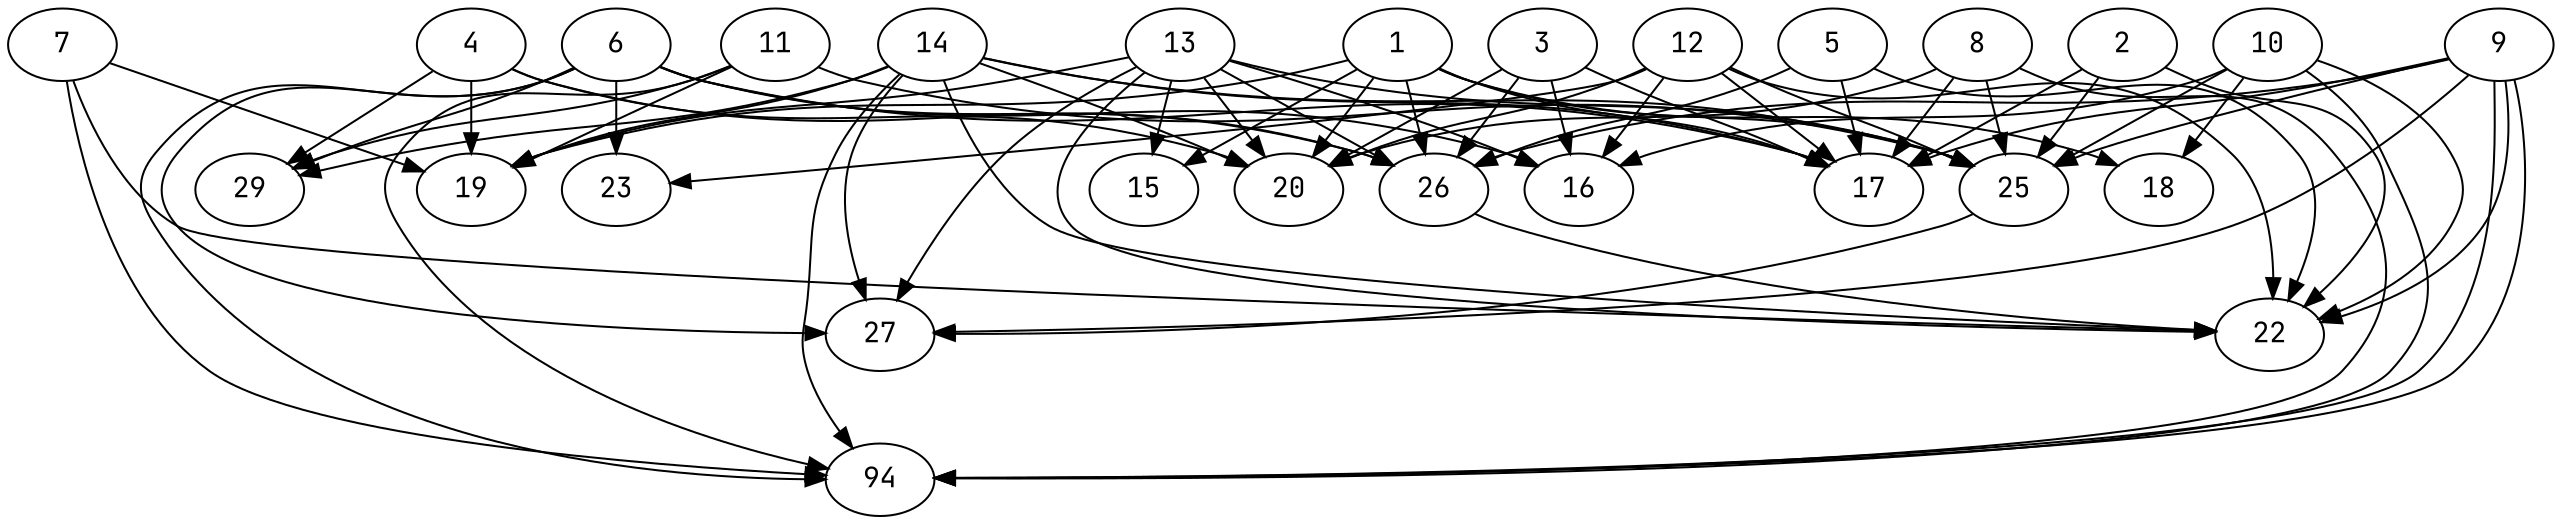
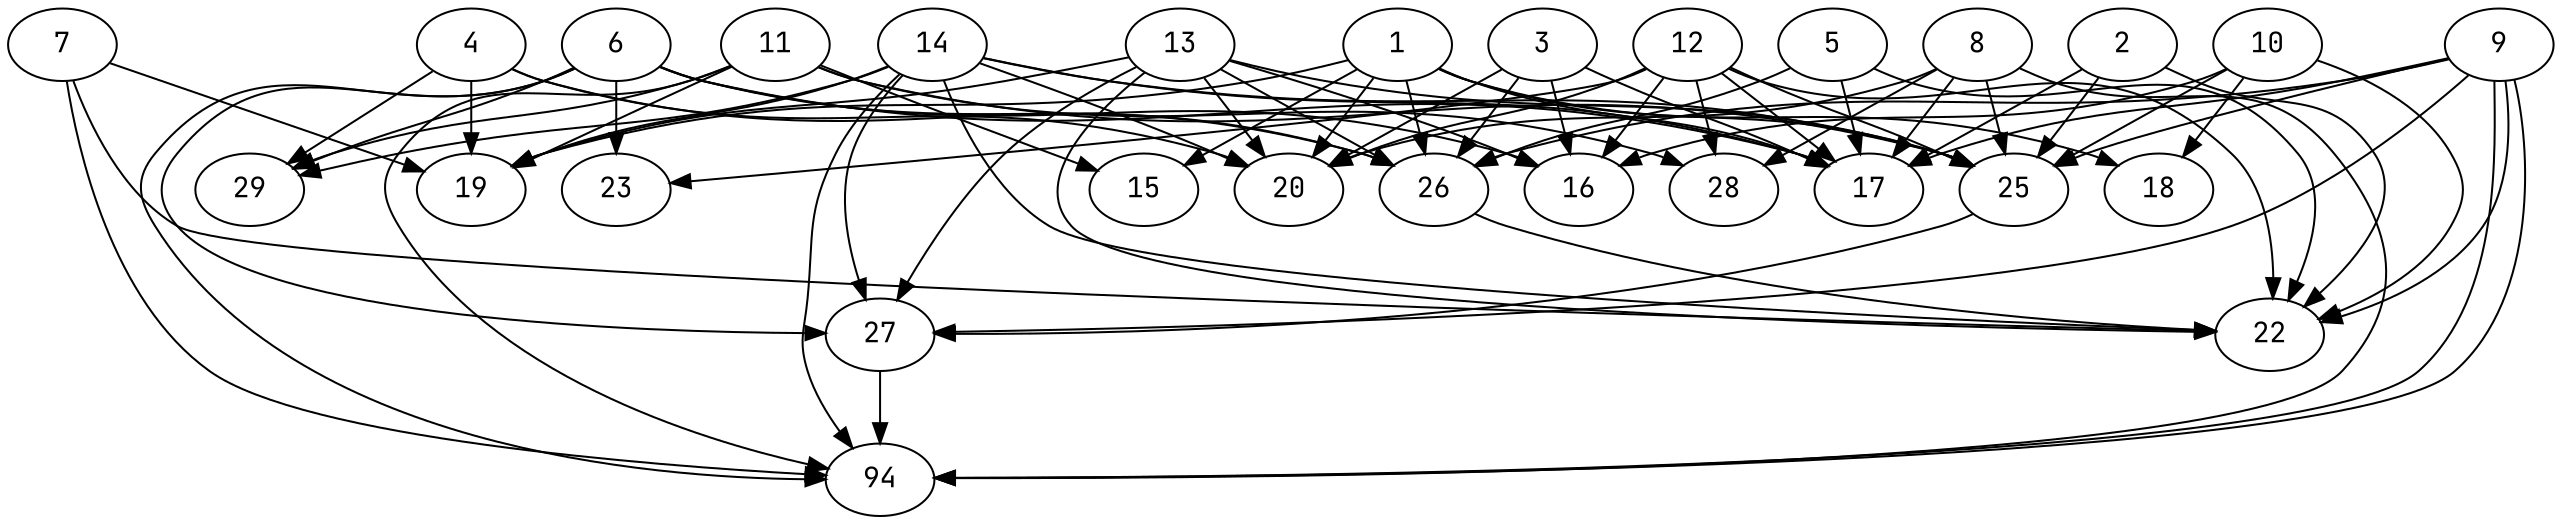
(1165, 107) -> (994, 132)
none -> (1724, 190)
(1853, 459) -> (880, 397)
